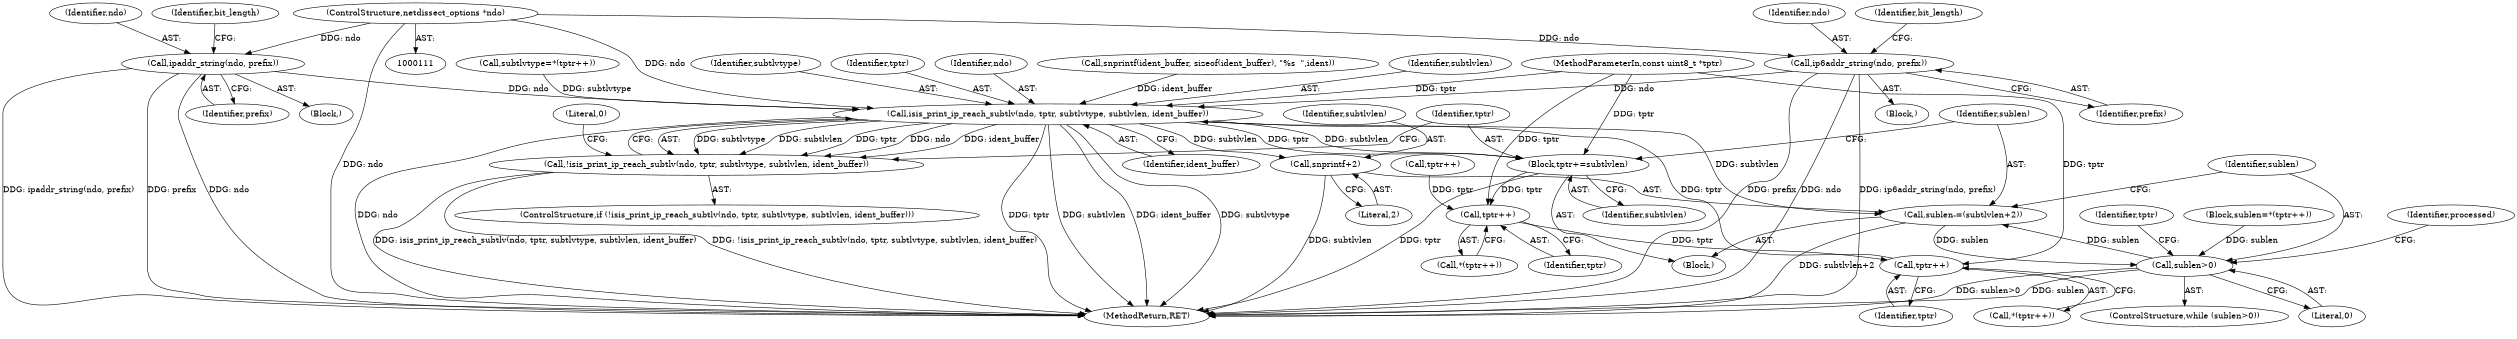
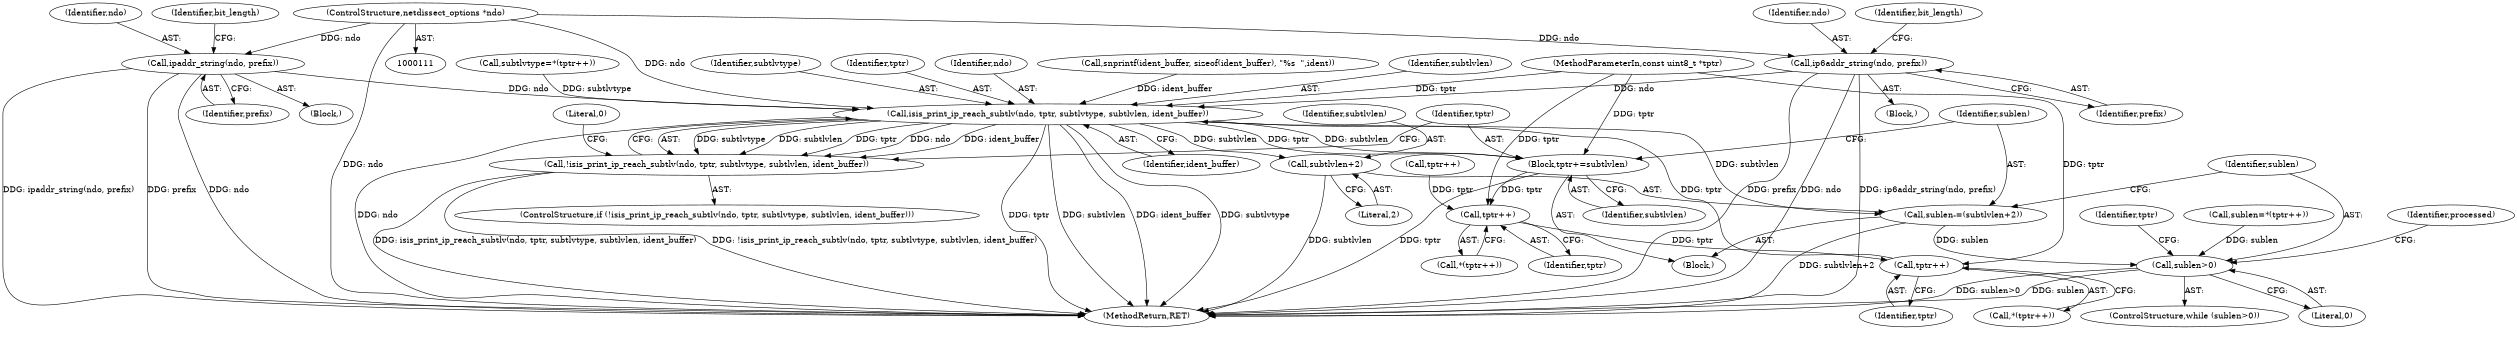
(1325, 165) -> (1325, 165)
(2259, 215) -> (2259, 215)
(2080, 242) -> none
